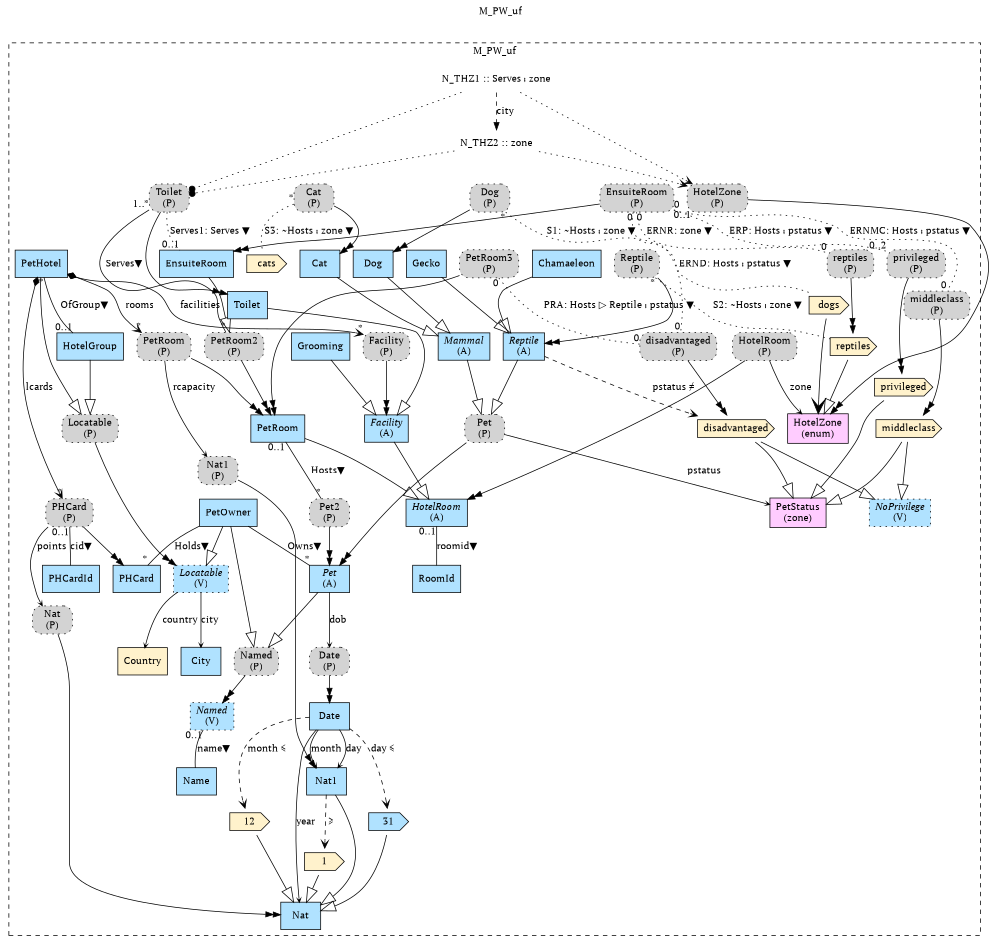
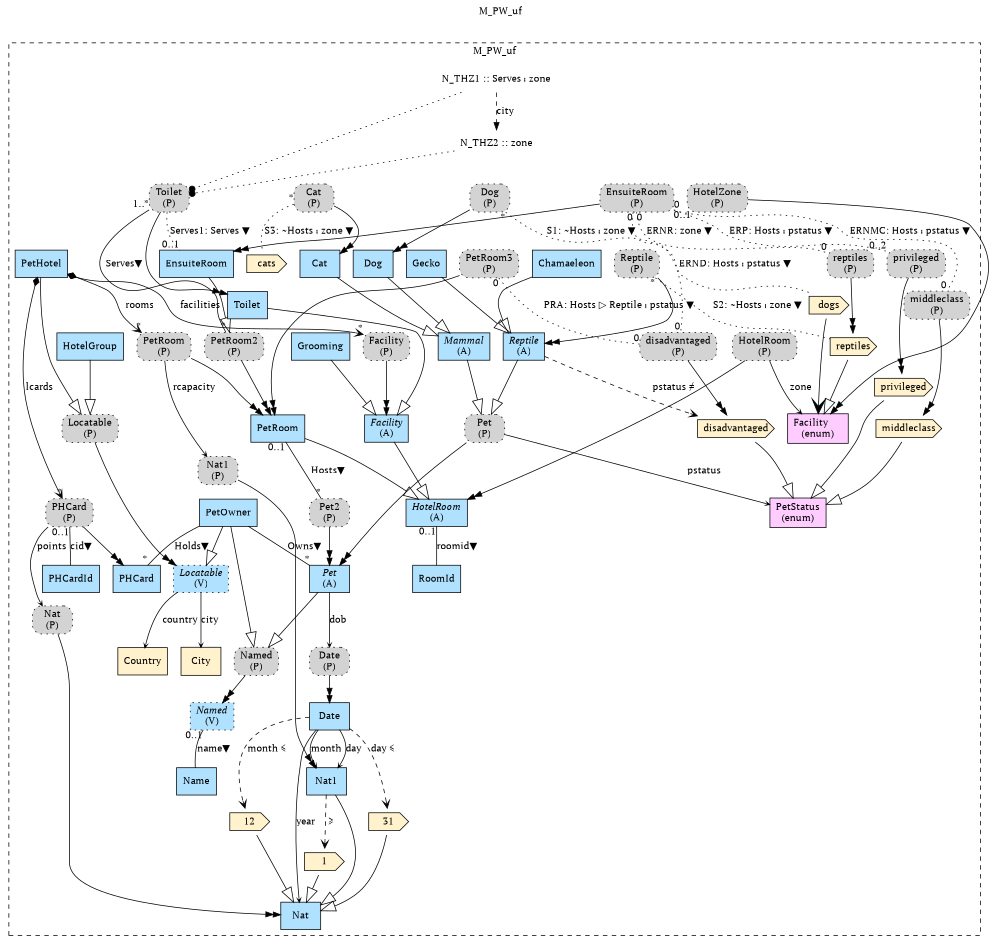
(603, 136) -> none
(610, 166) -> none
(54, 308) -> none
(818, 429) -> (818, 429)
(798, 513) -> (798, 513)
(900, 513) -> none
(201, 661) -> (201, 661)
(389, 822) -> (389, 822)
